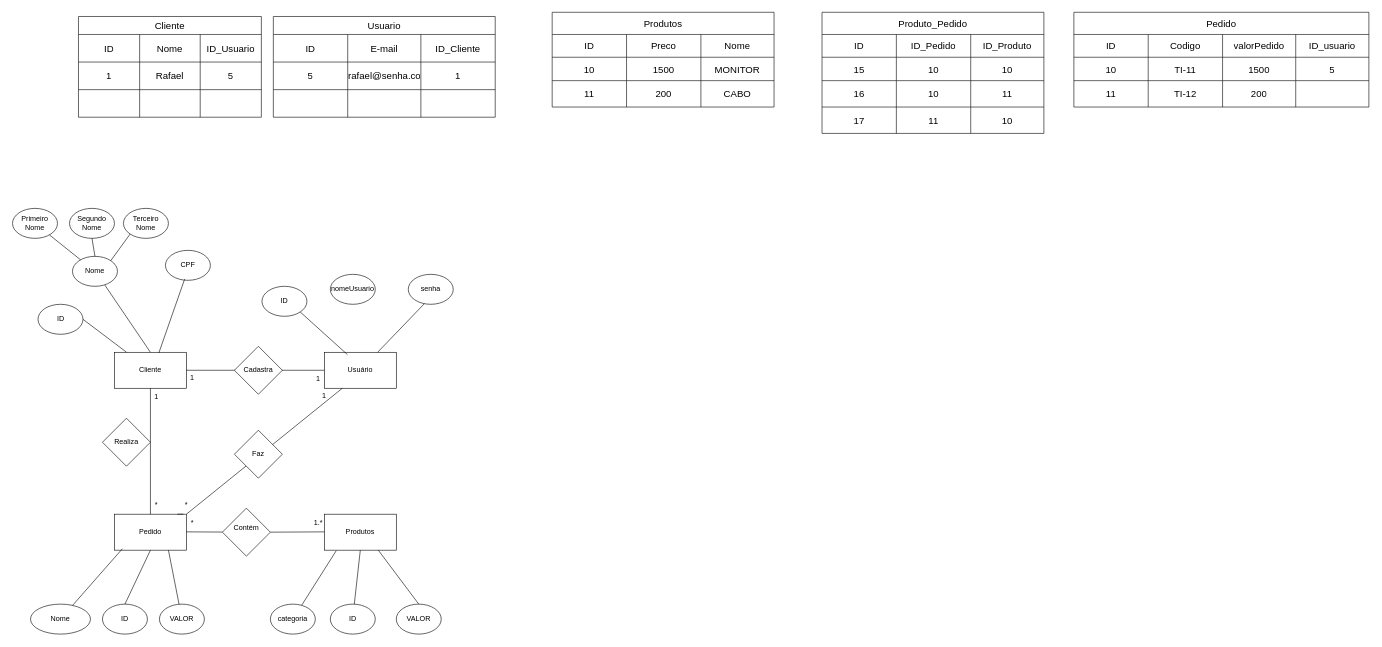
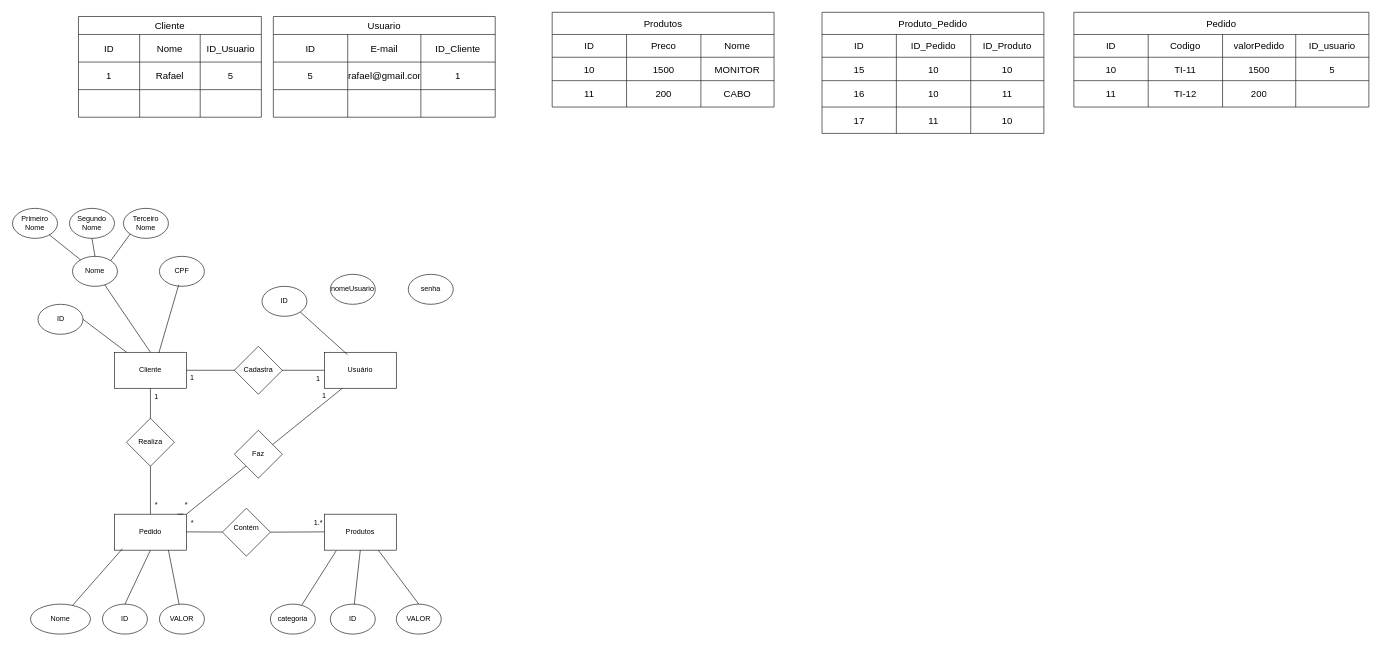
(384, 76) -> (384, 76)
(188, 266) -> (182, 272)
(401, 329) -> none
(126, 443) -> (150, 443)
